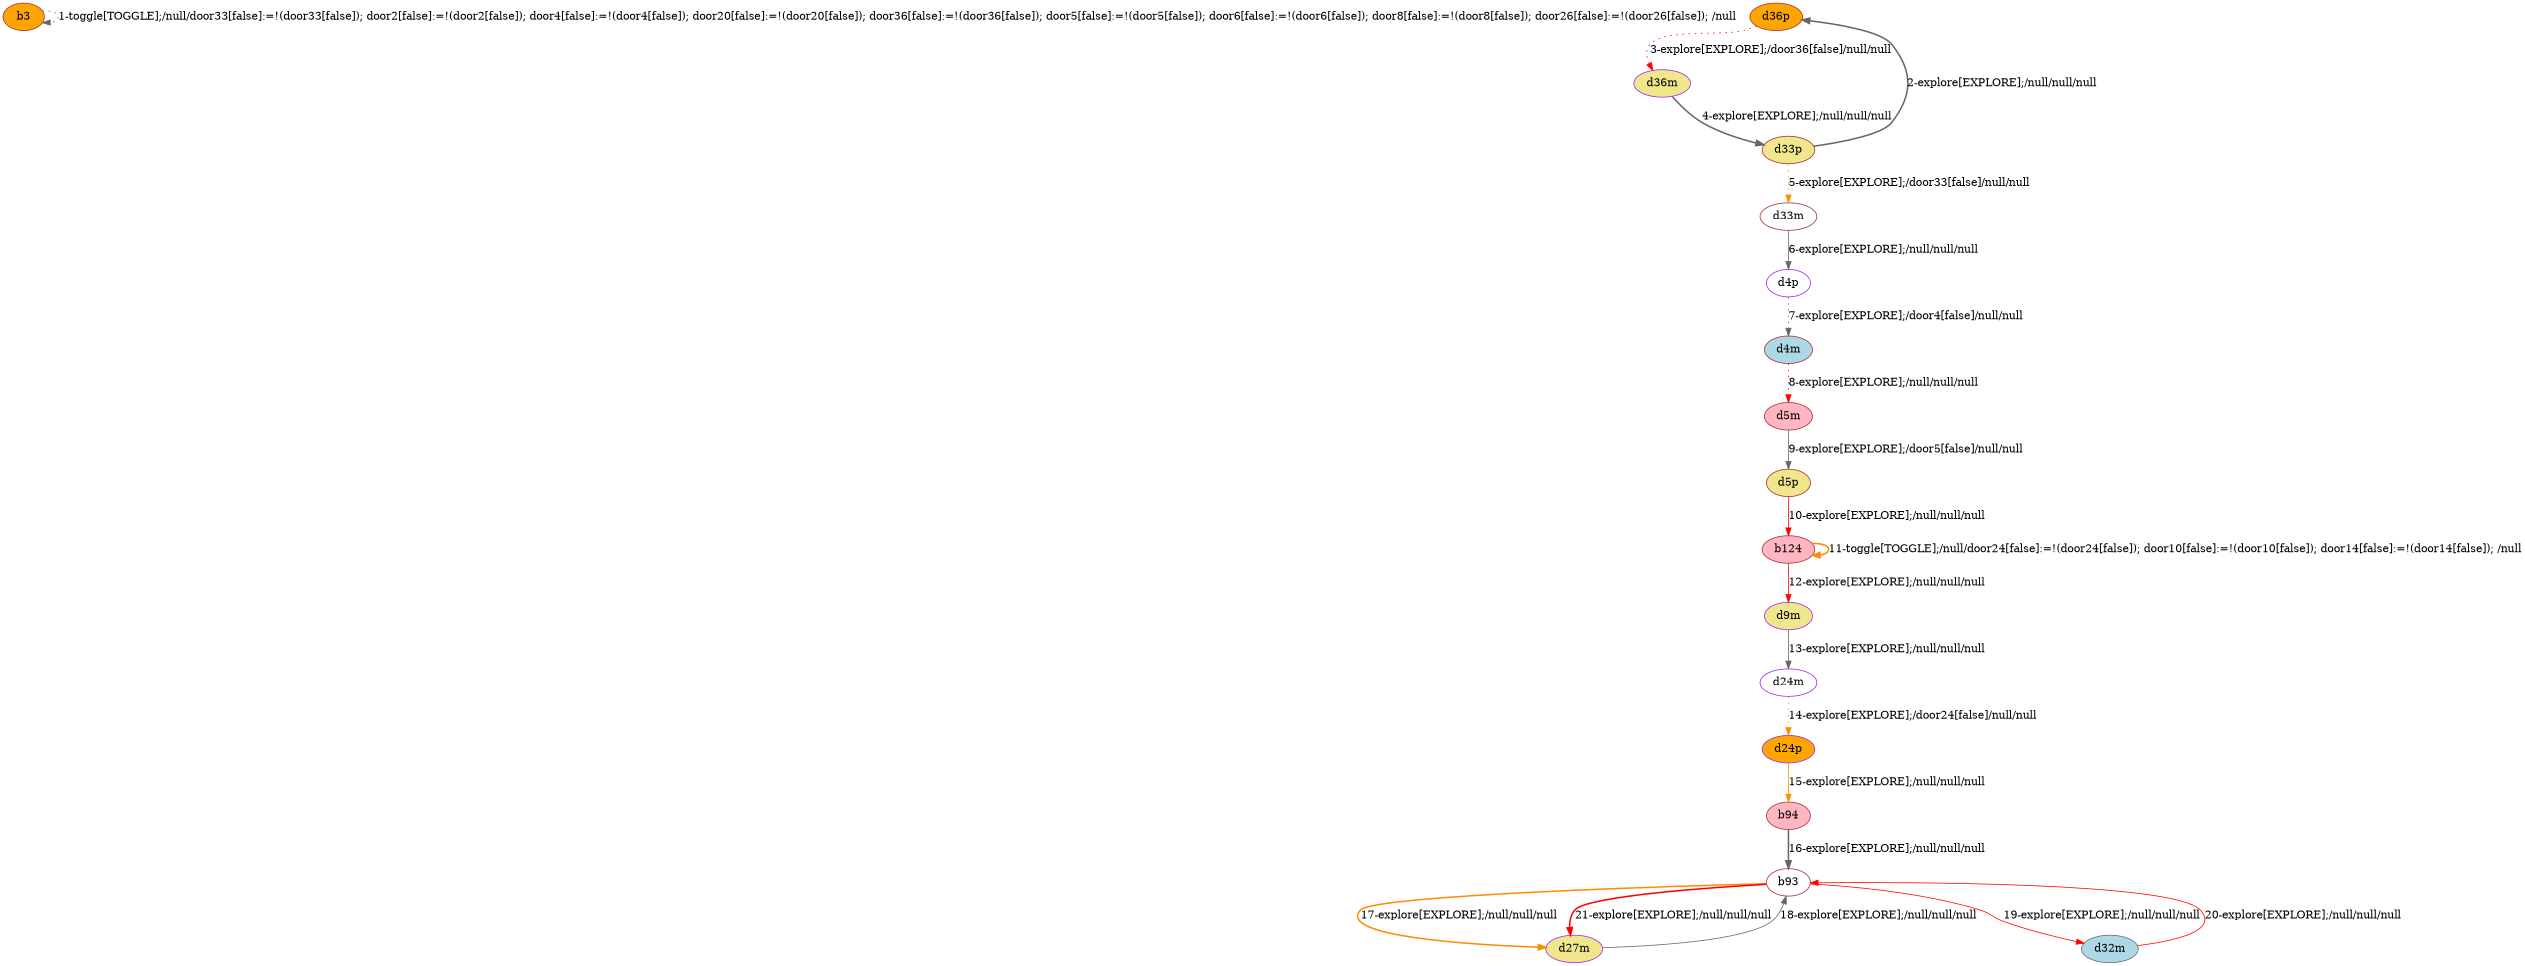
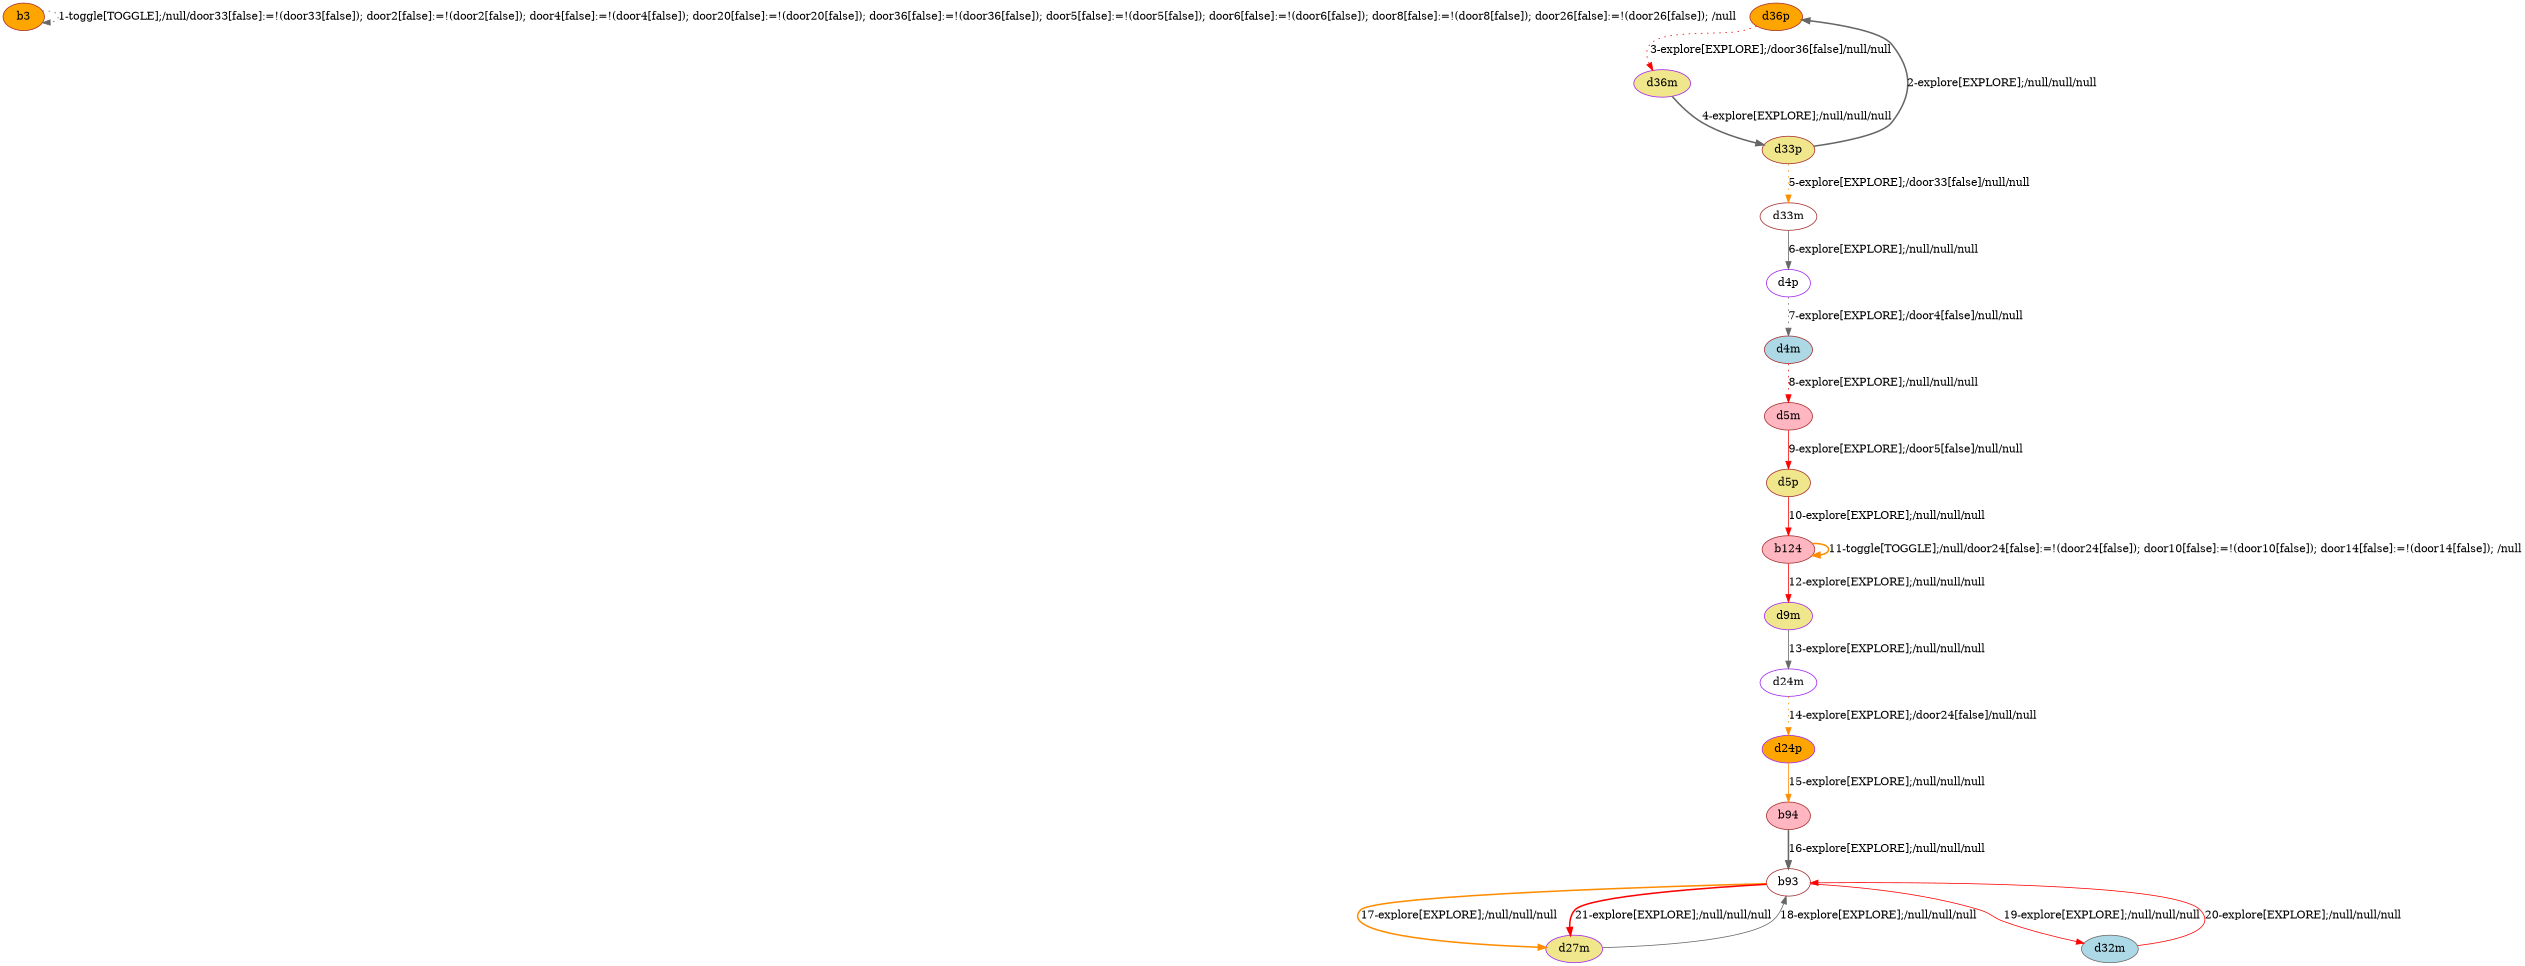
(1788, 446) -> (1788, 446)
